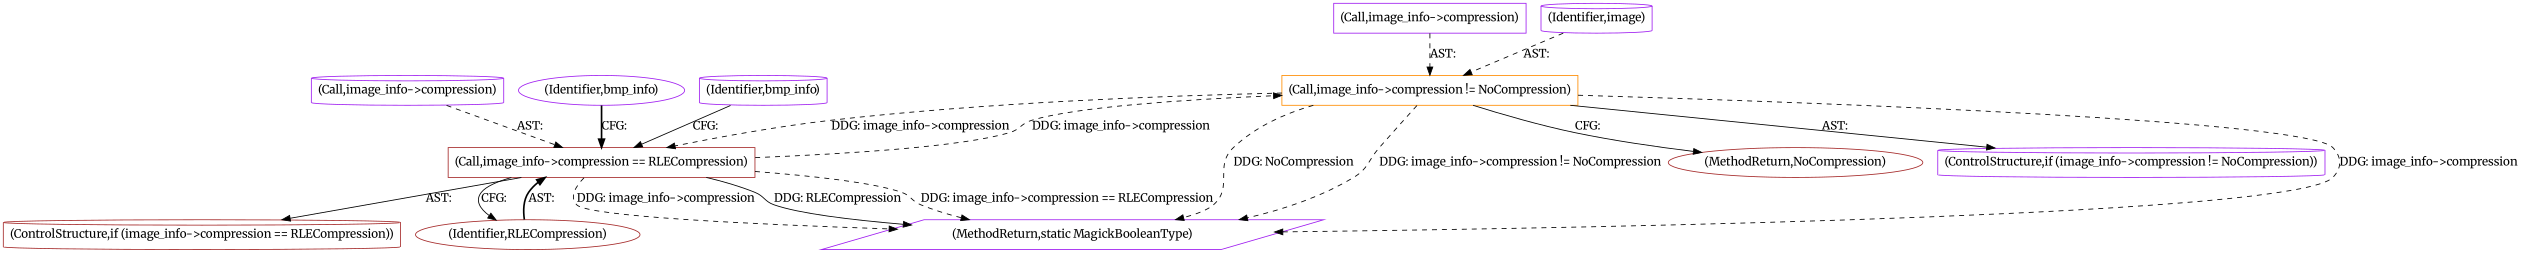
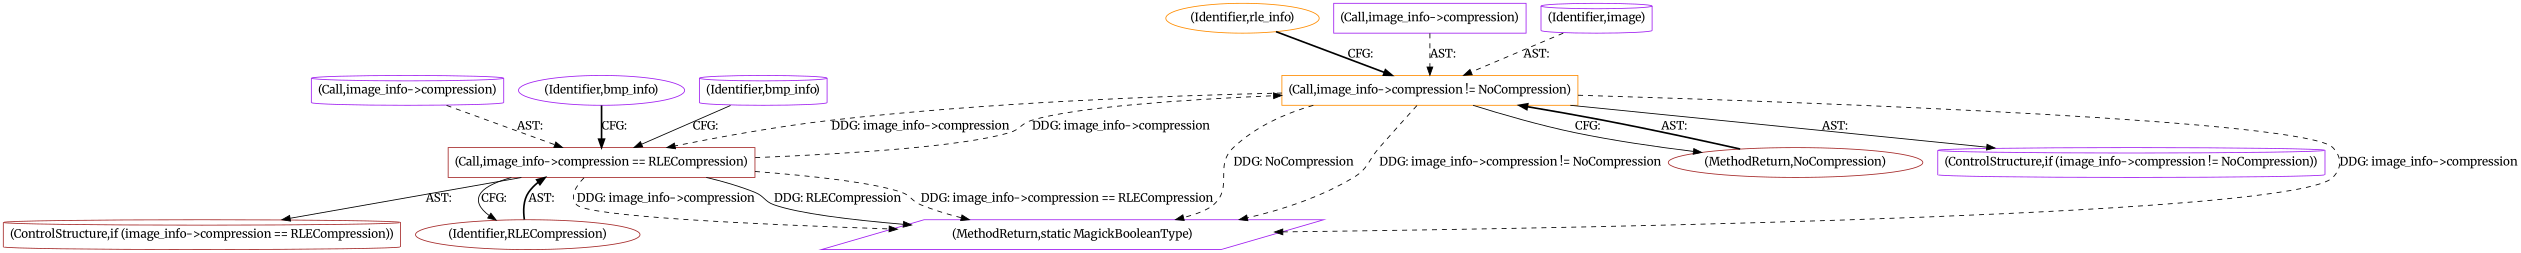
none -> (1243, 18)
none -> (1634, 126)
